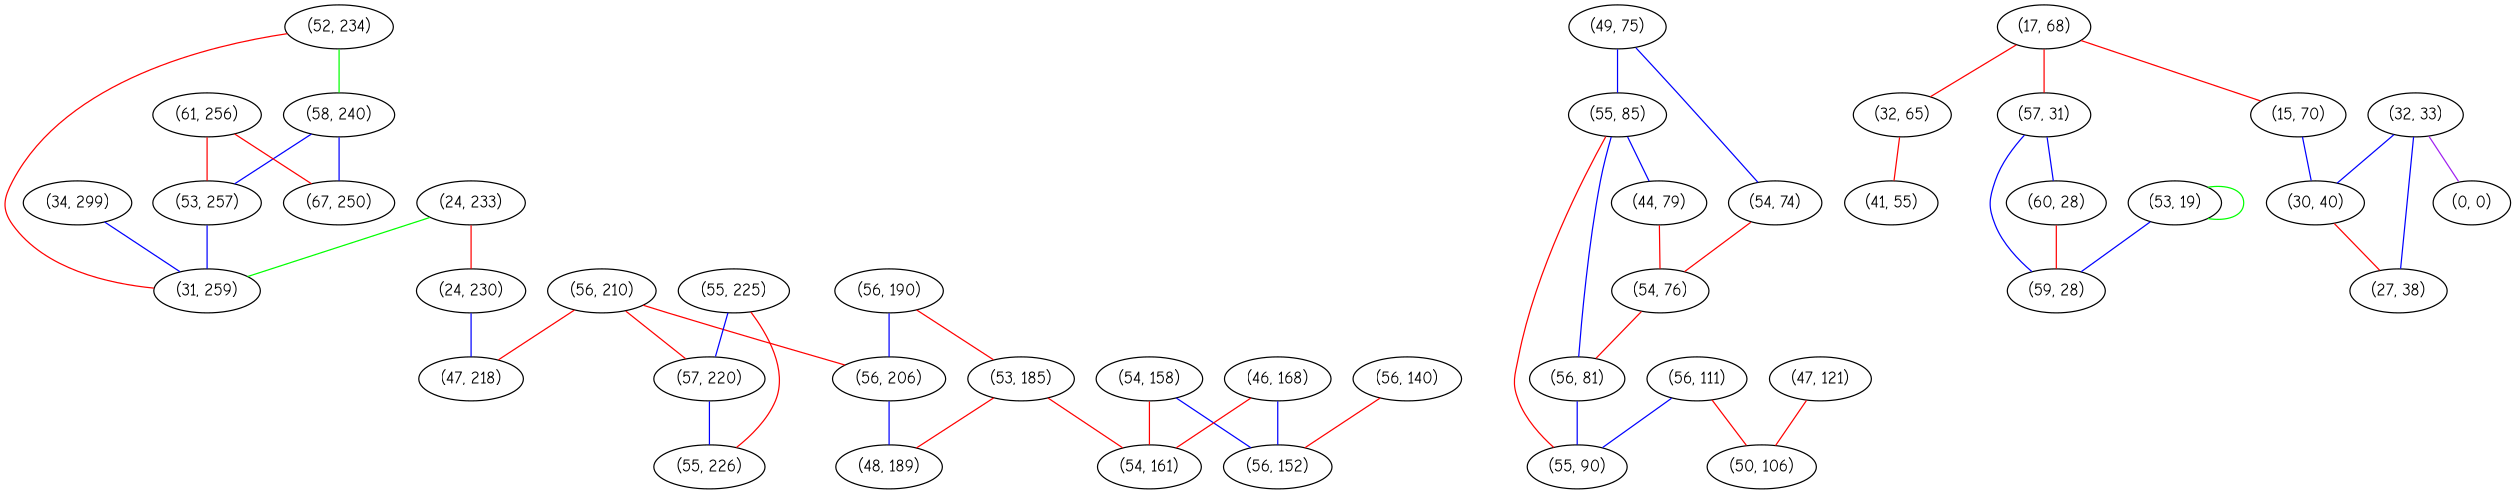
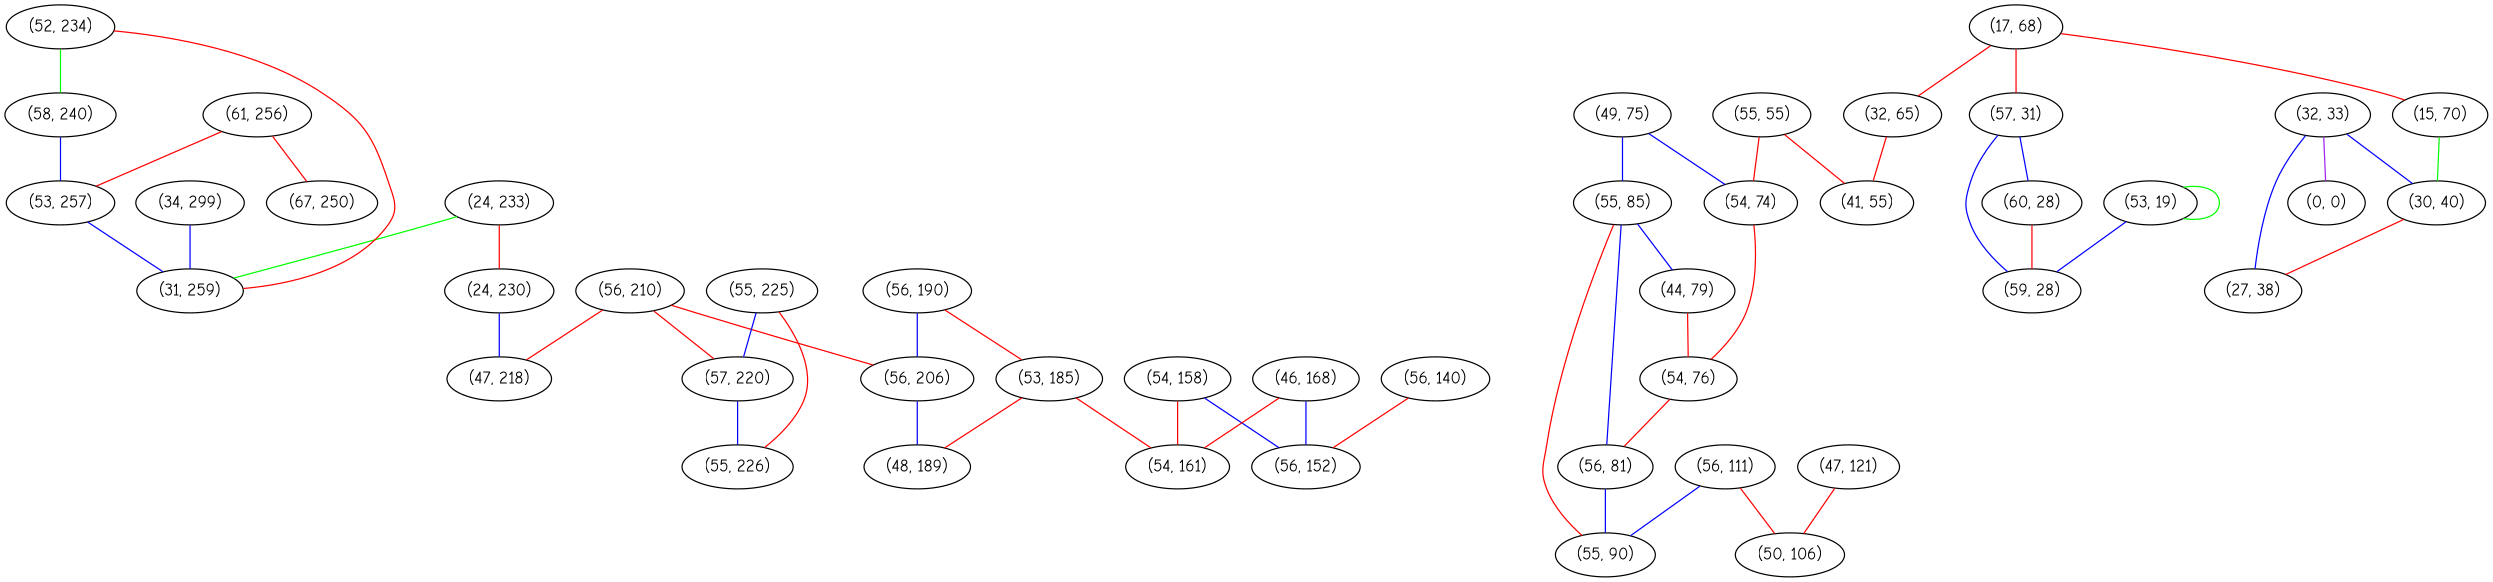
none -> (1762, 115)
(339, 159) -> none
(2307, 159) -> (2438, 159)
